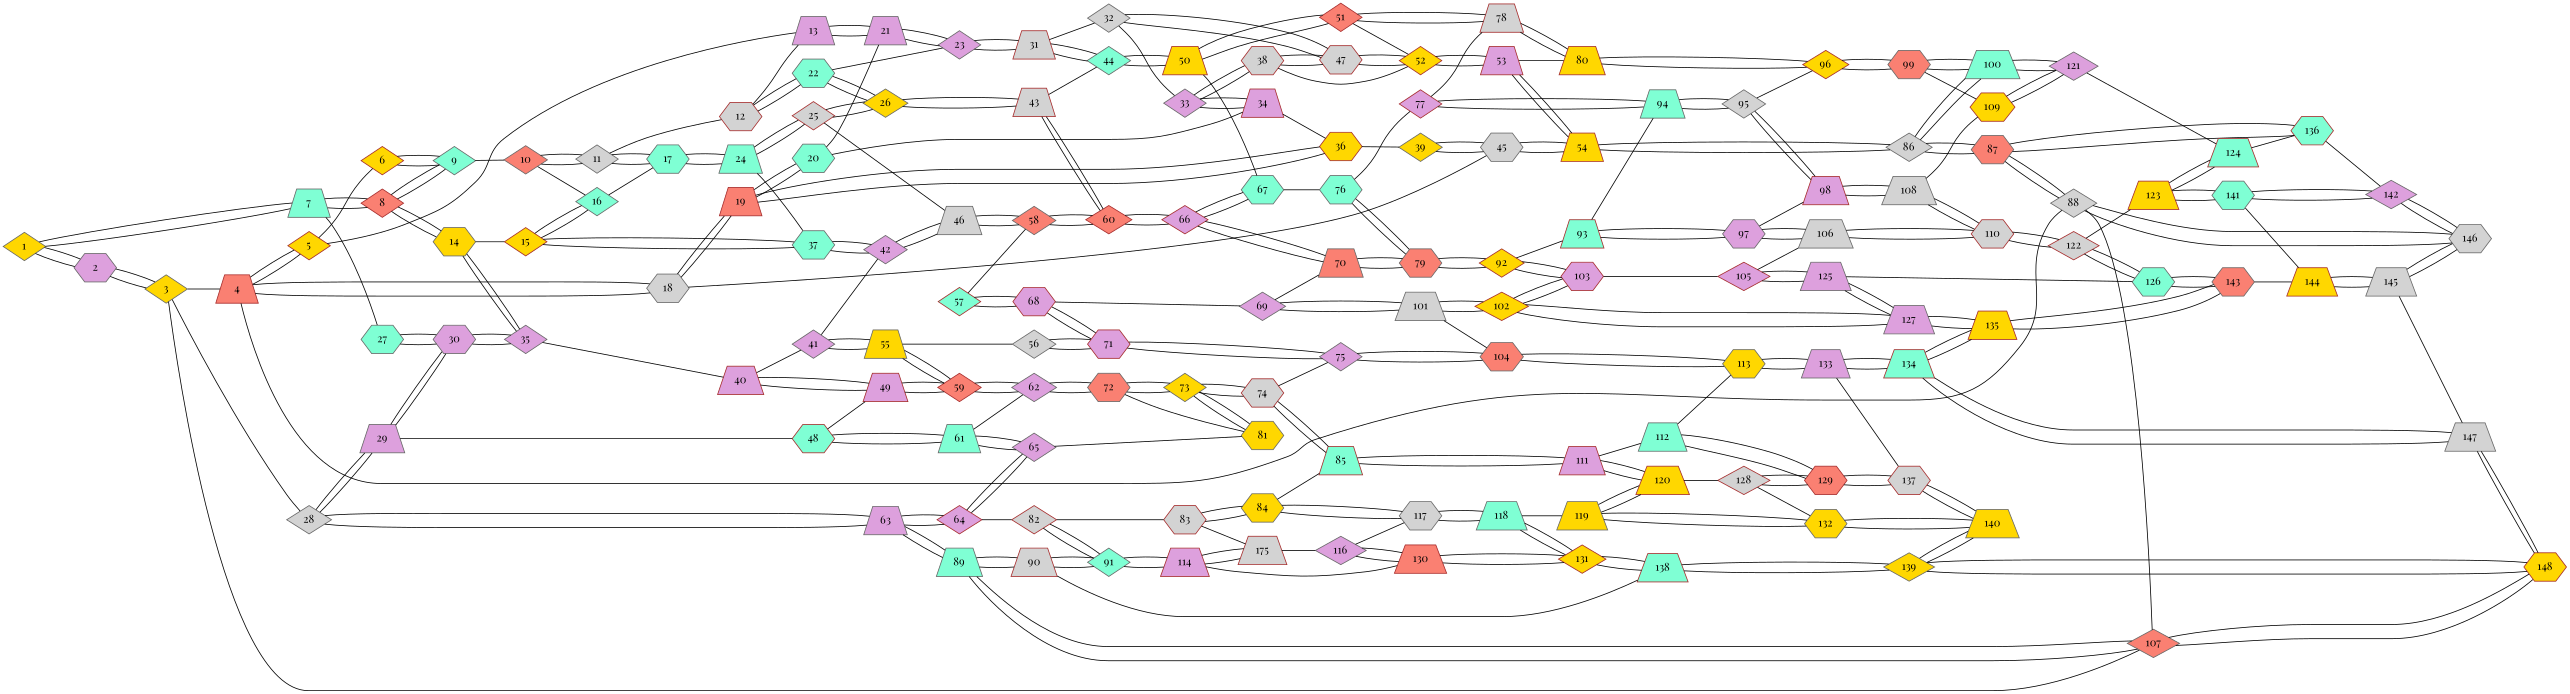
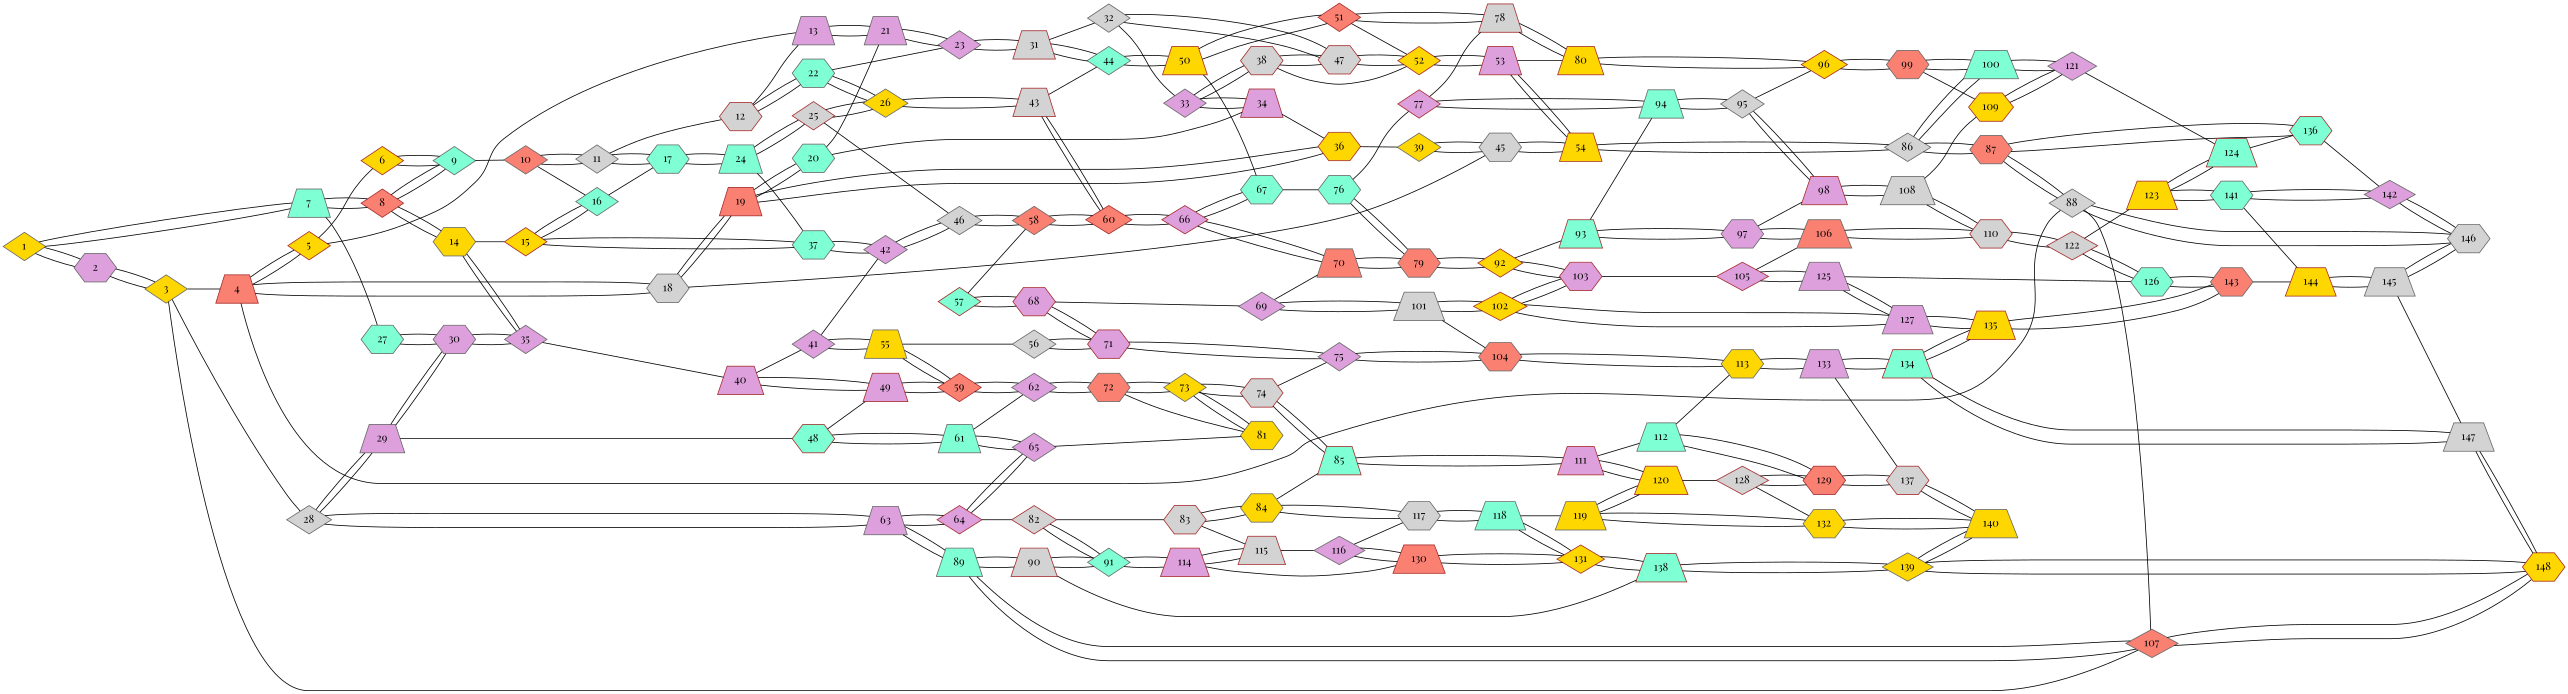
(959, 221) -> (959, 221)
(1826, 234) -> (1824, 234)
(1263, 550) -> (1262, 550)
